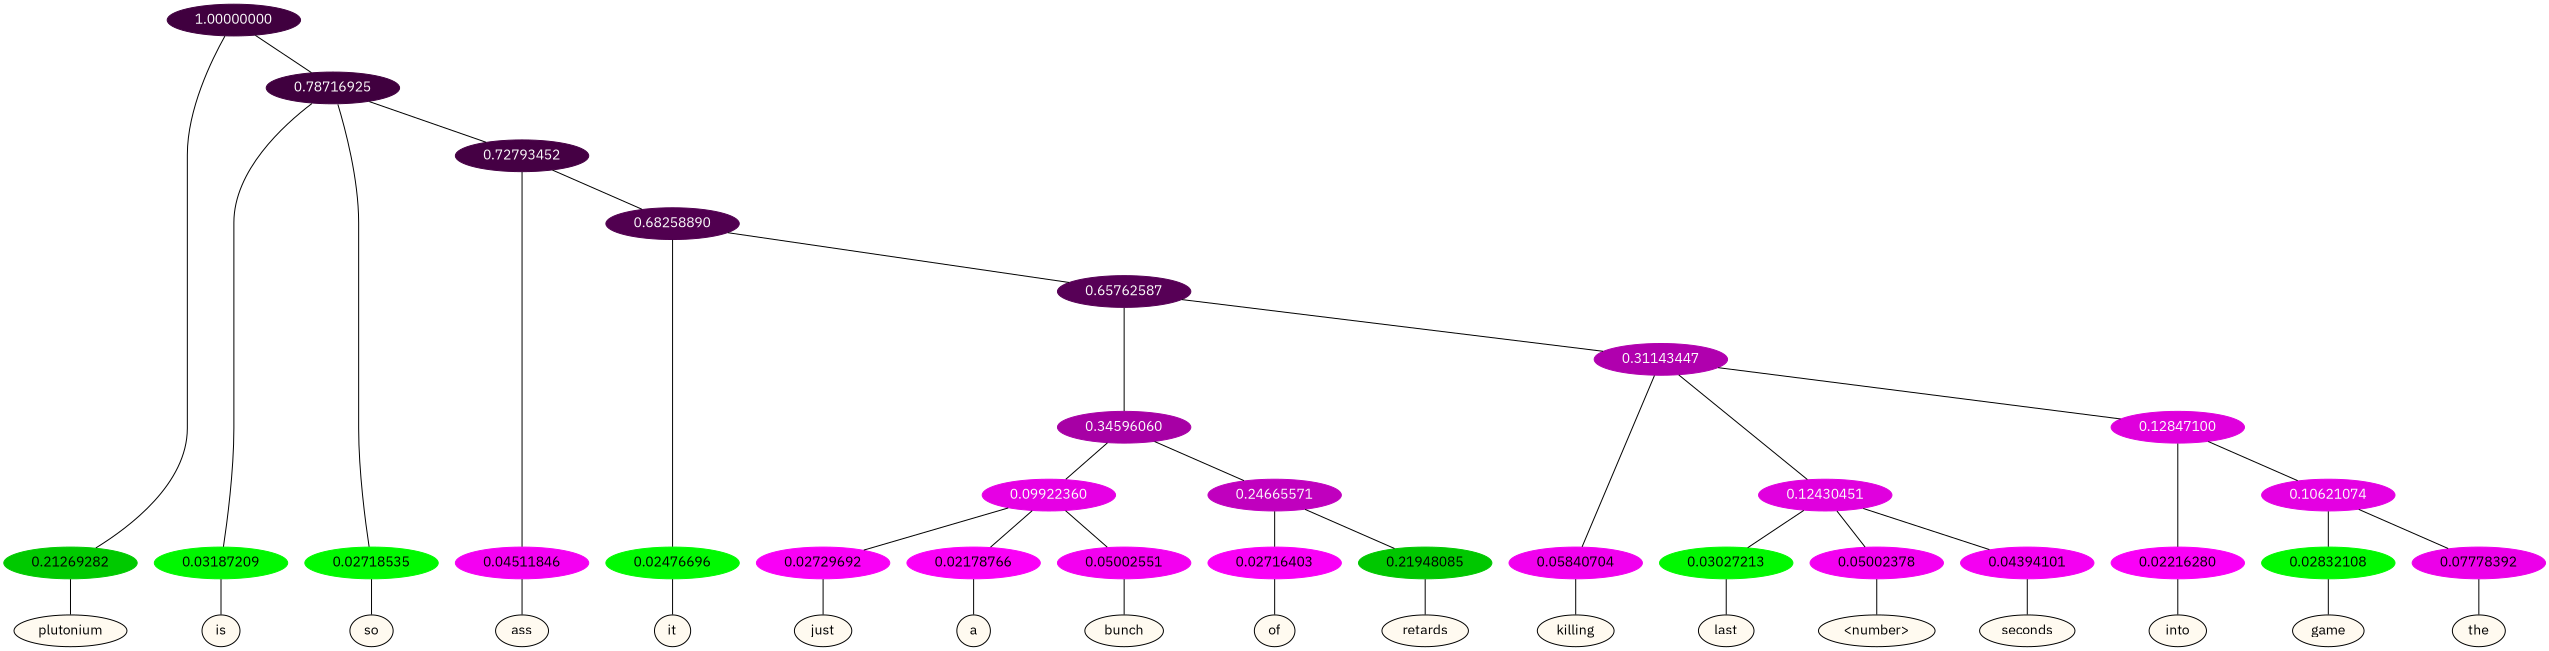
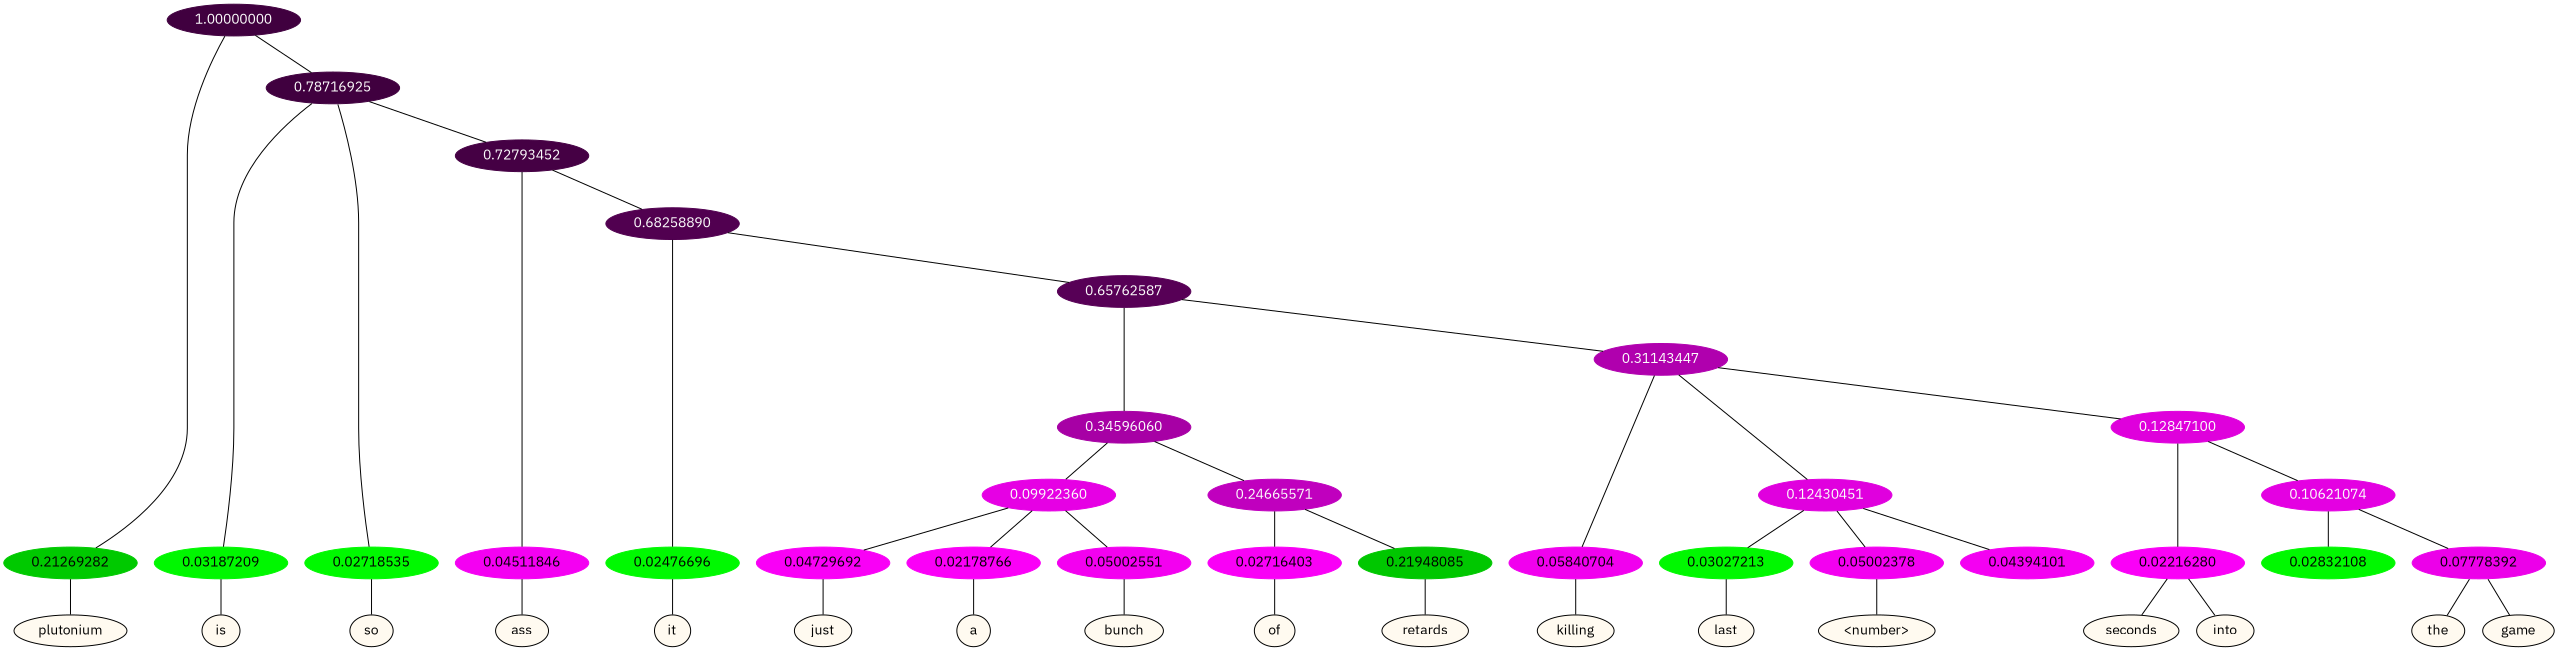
(823, 563) -> (823, 563)
(2027, 597) -> (2155, 597)
(2328, 597) -> (2499, 597)
